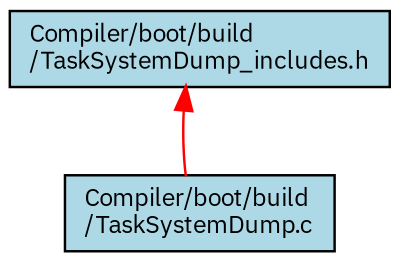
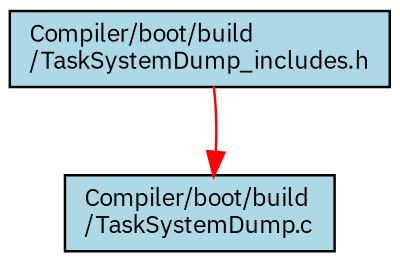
(183, 143) -> (216, 119)
